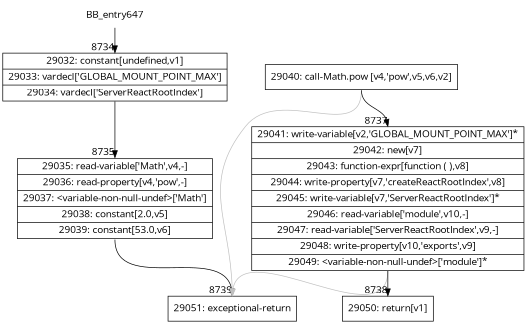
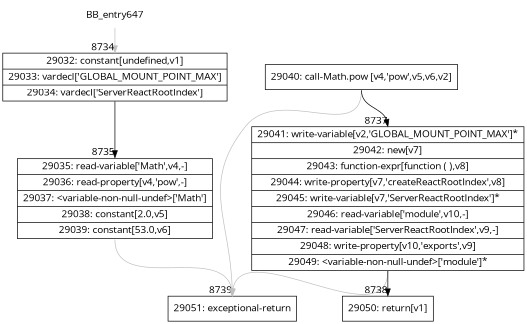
(115, 37) -> (115, 37)
(170, 268) -> (170, 268)
